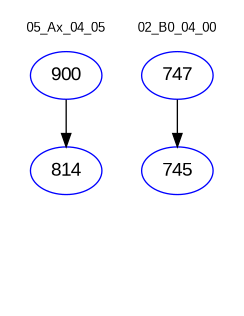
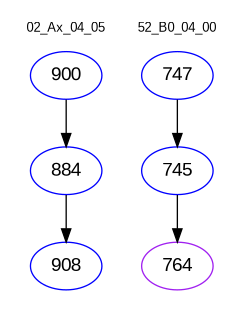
(66, 28) -> (66, 28)
(177, 28) -> (177, 28)
(66, 171) -> (66, 171)
none -> (66, 266)
none -> (177, 266)
